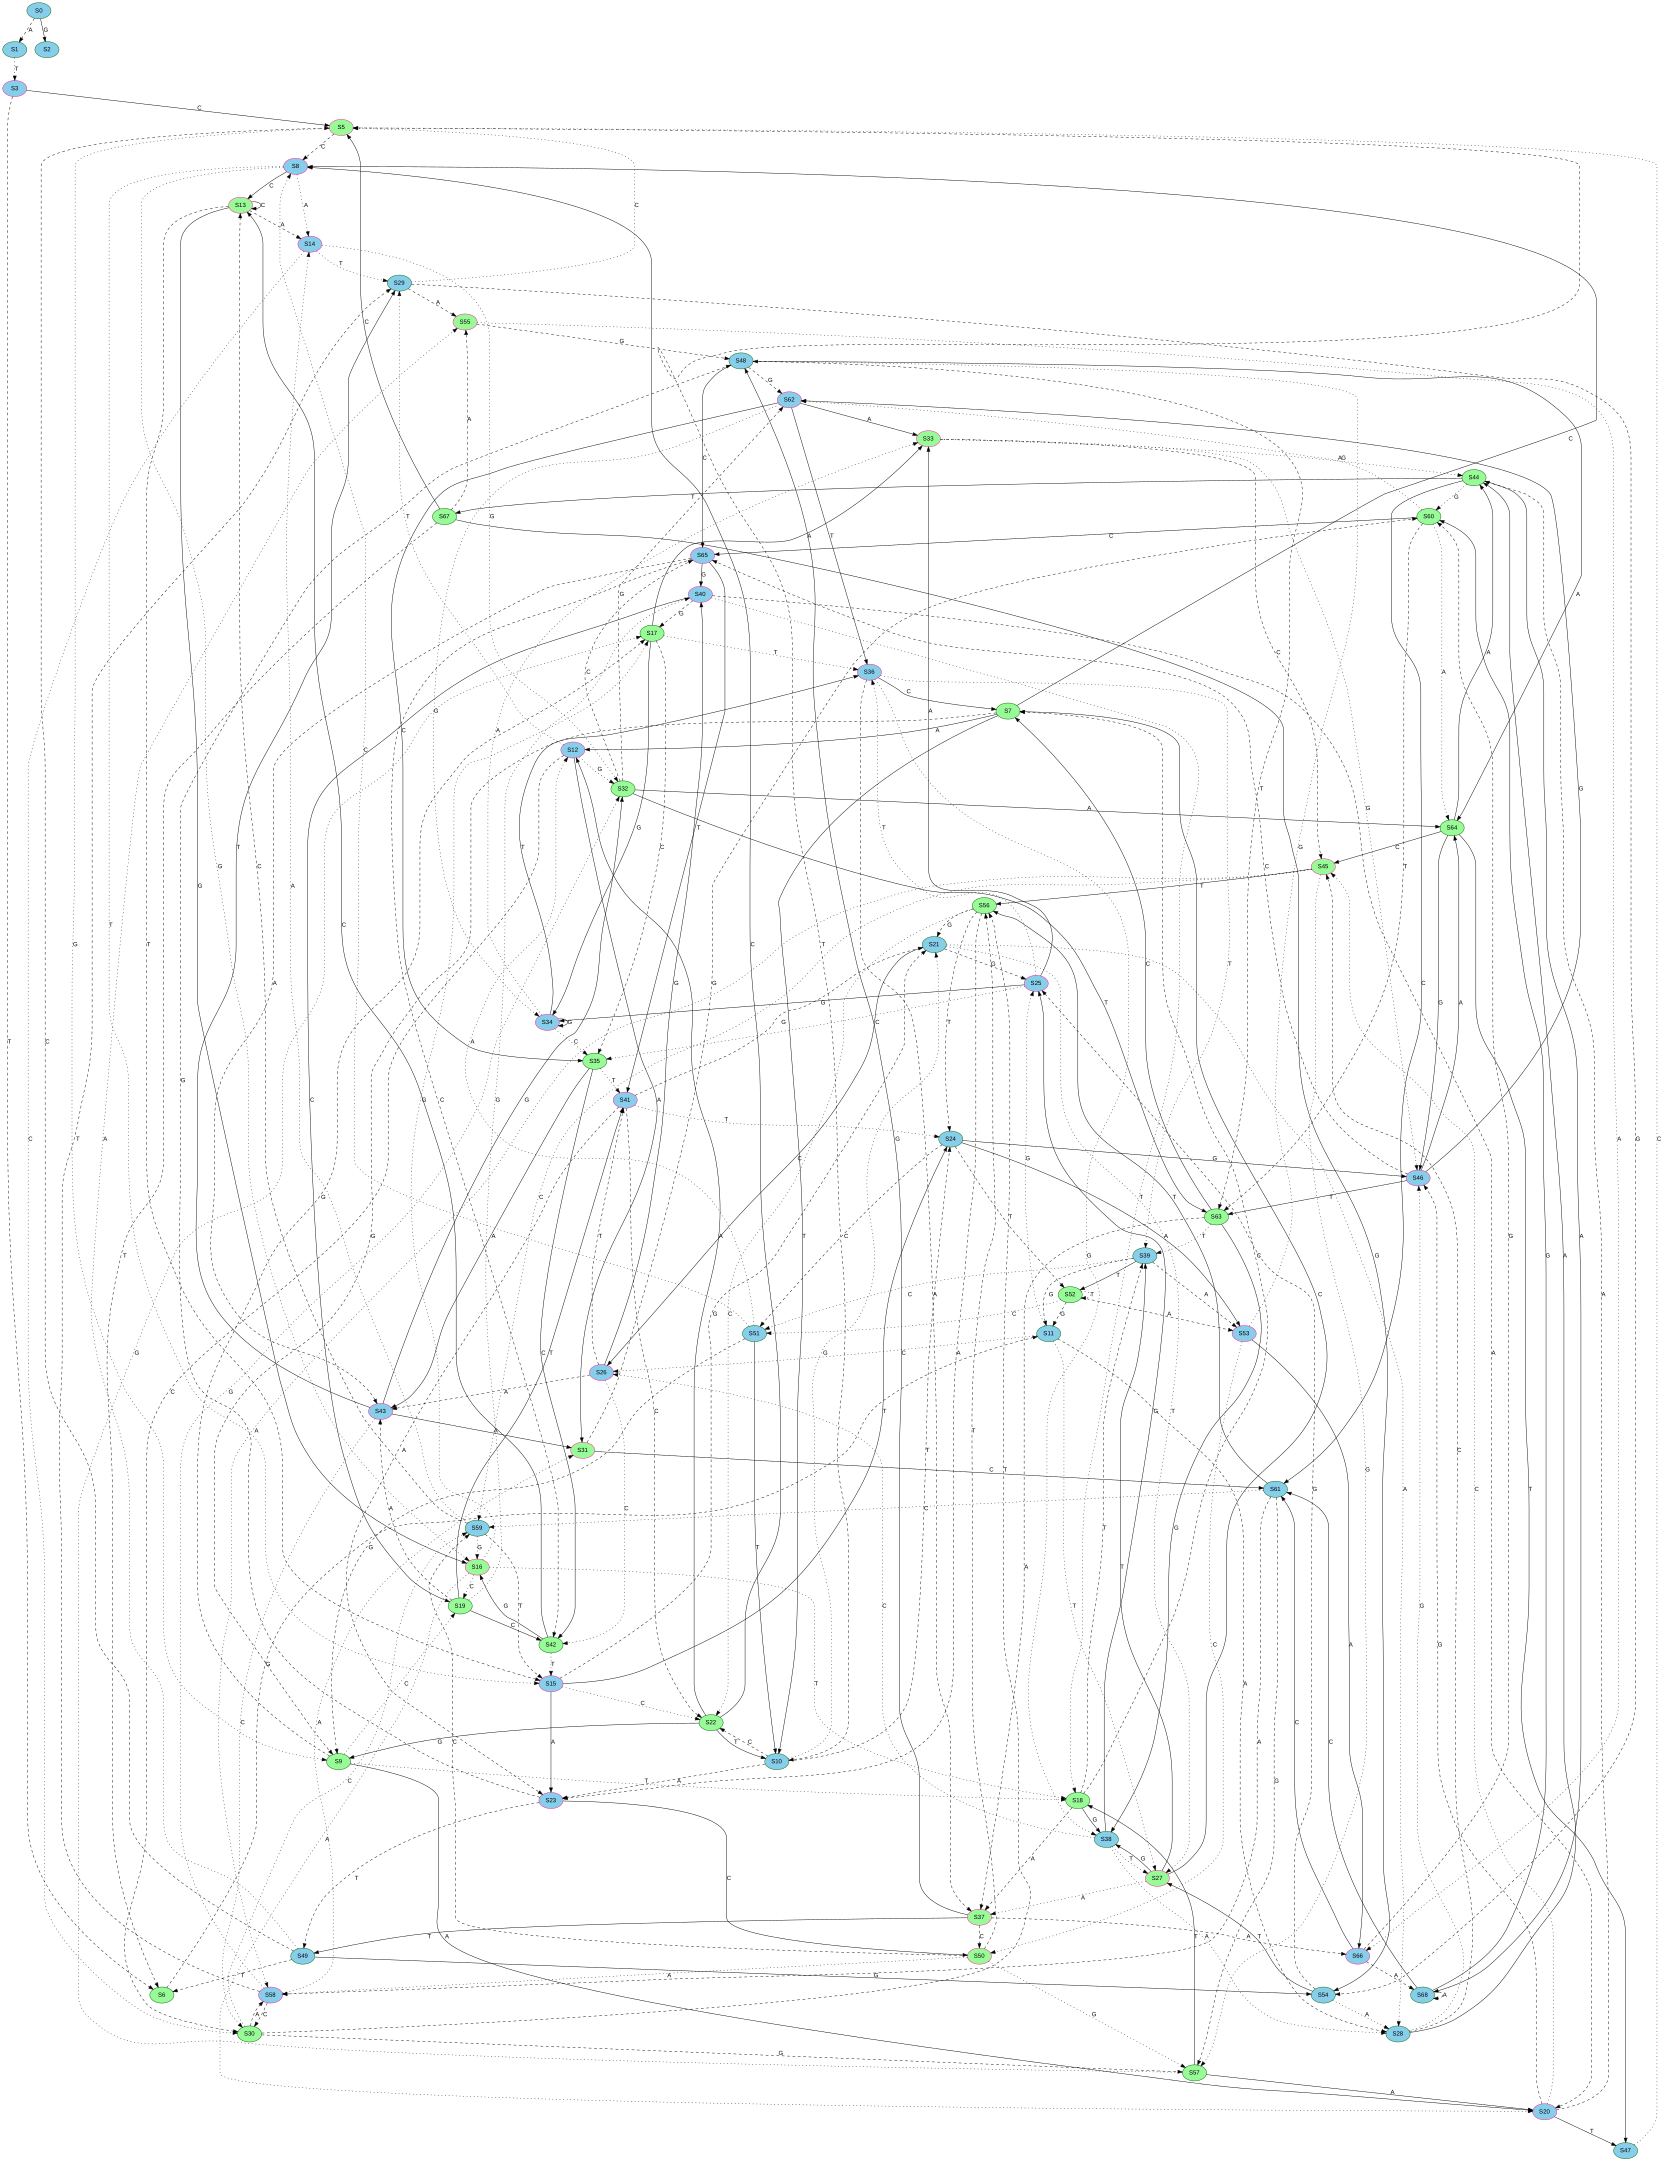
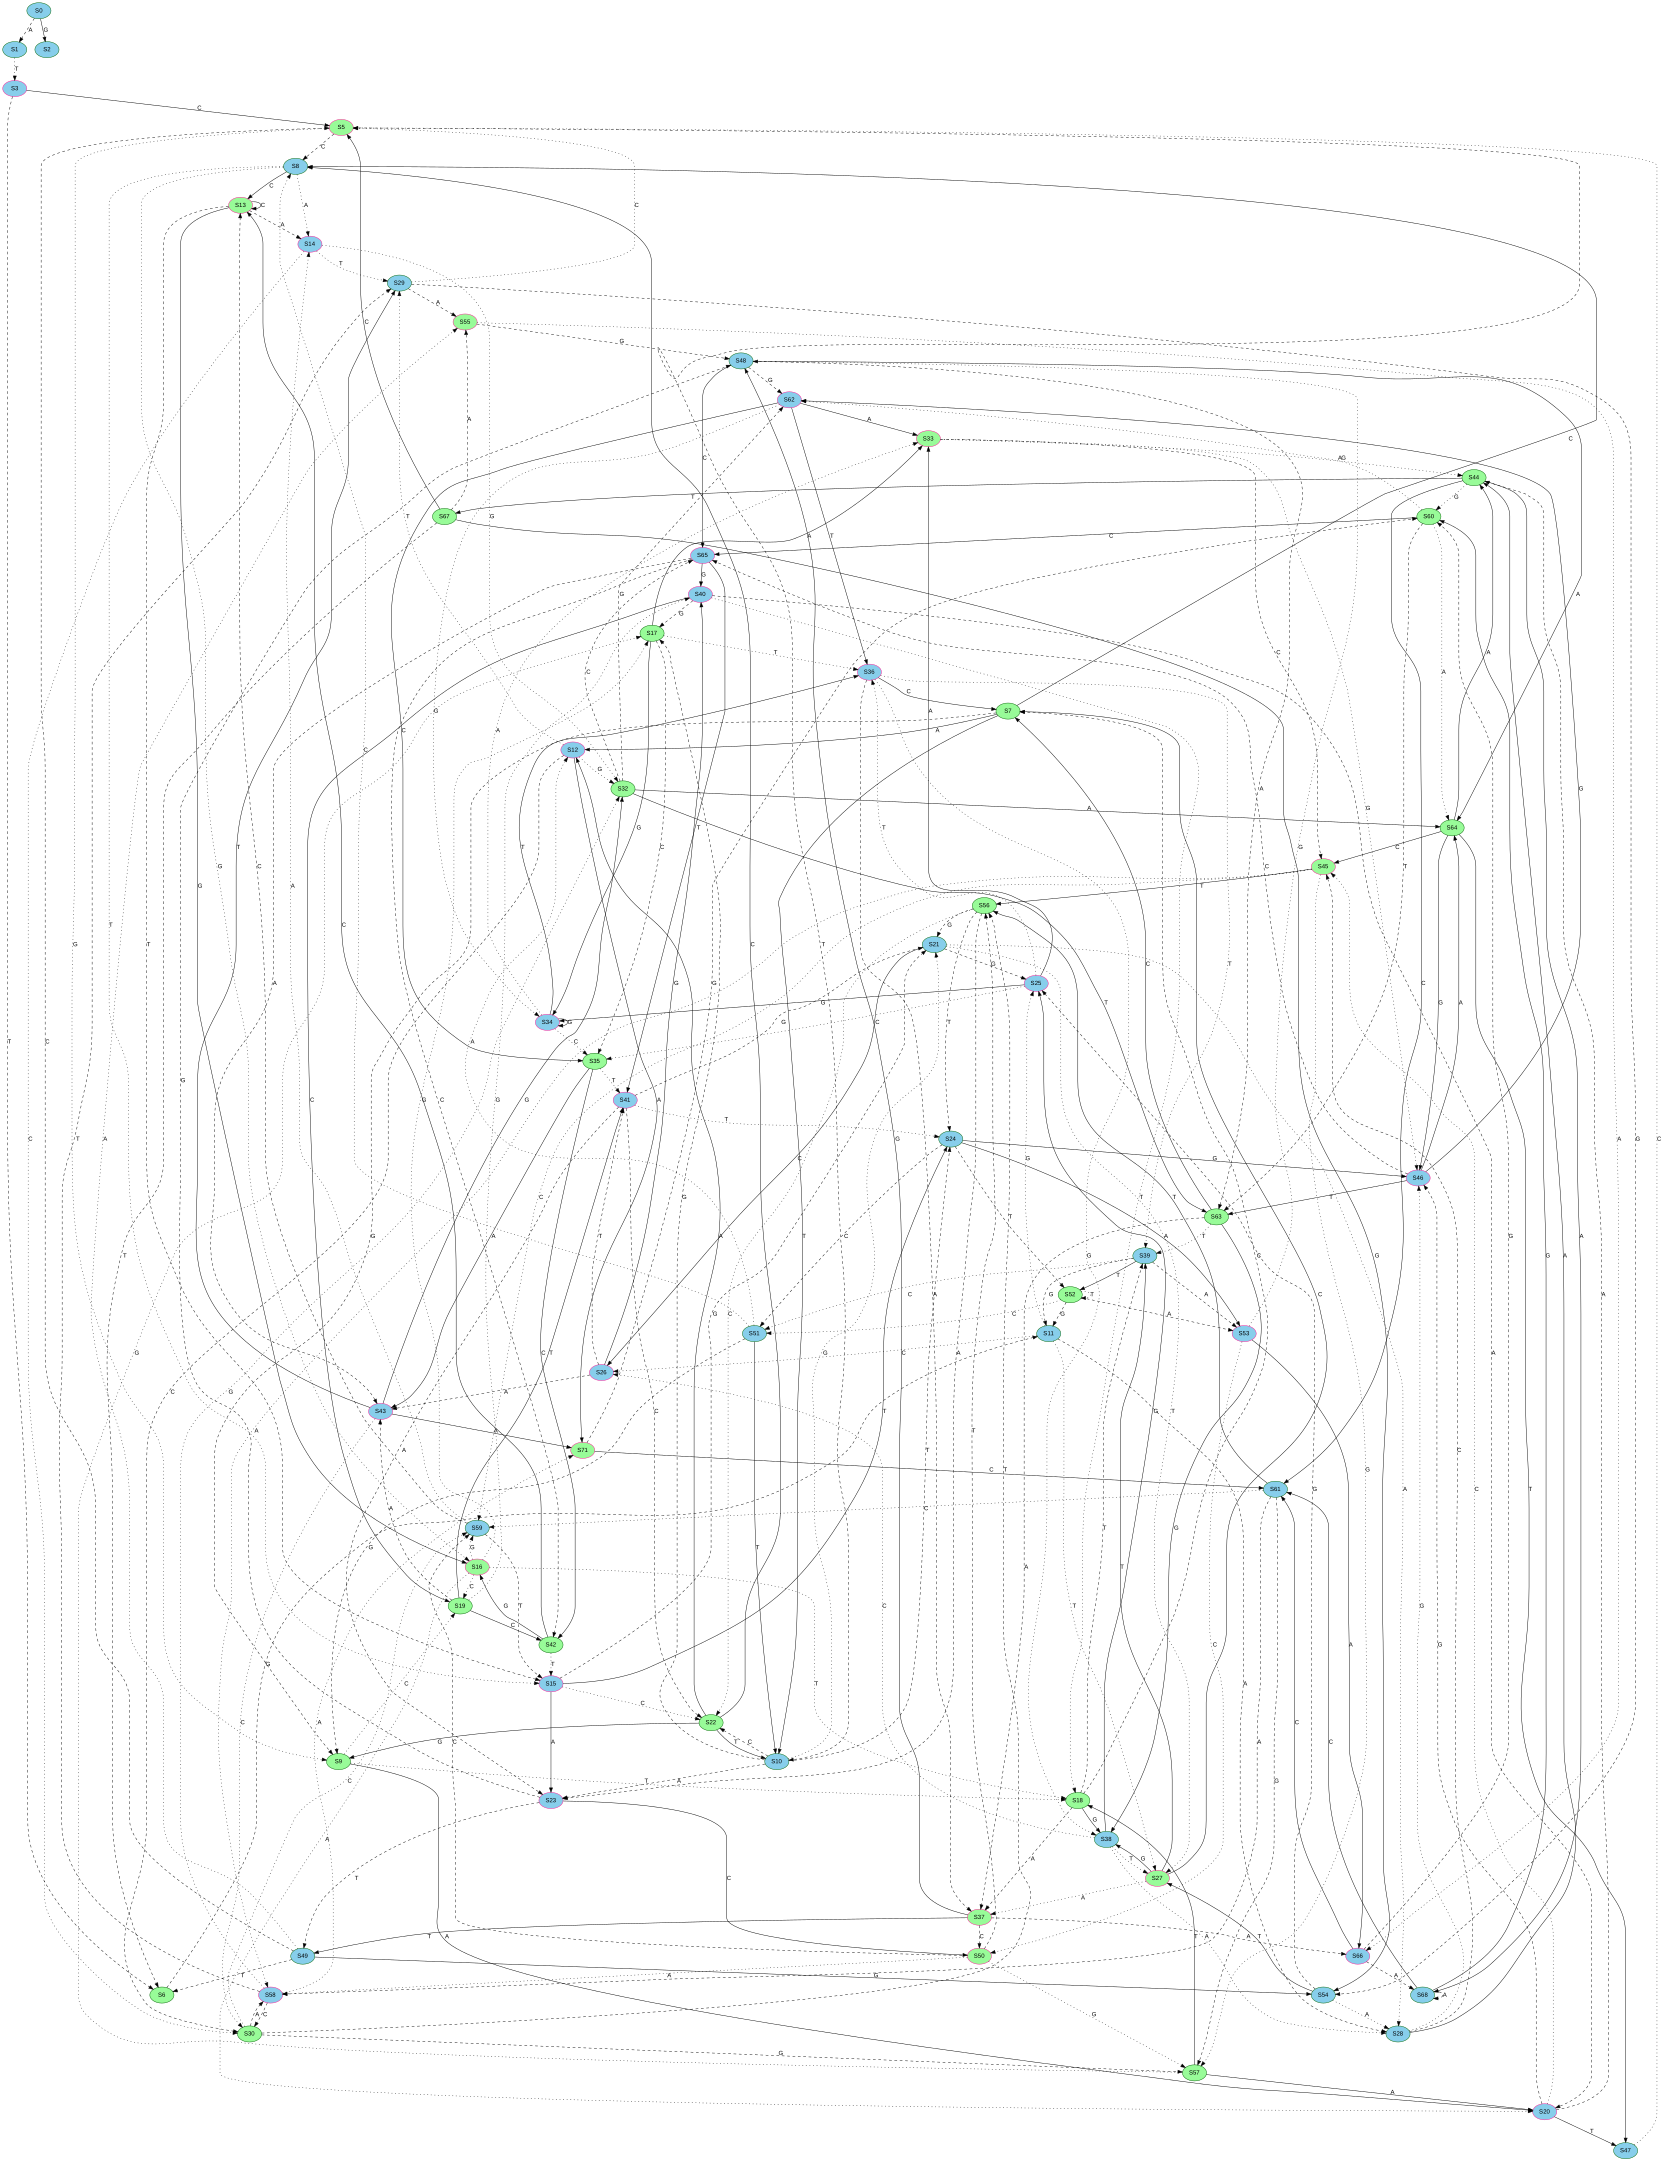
(296, 166) -> (296, 166)
(1262, 789) -> (1262, 789)
(331, 1176) -> (679, 1231)
(583, 1450) -> (583, 1450)
(624, 1529) -> none
(477, 1545) -> (470, 1550)
